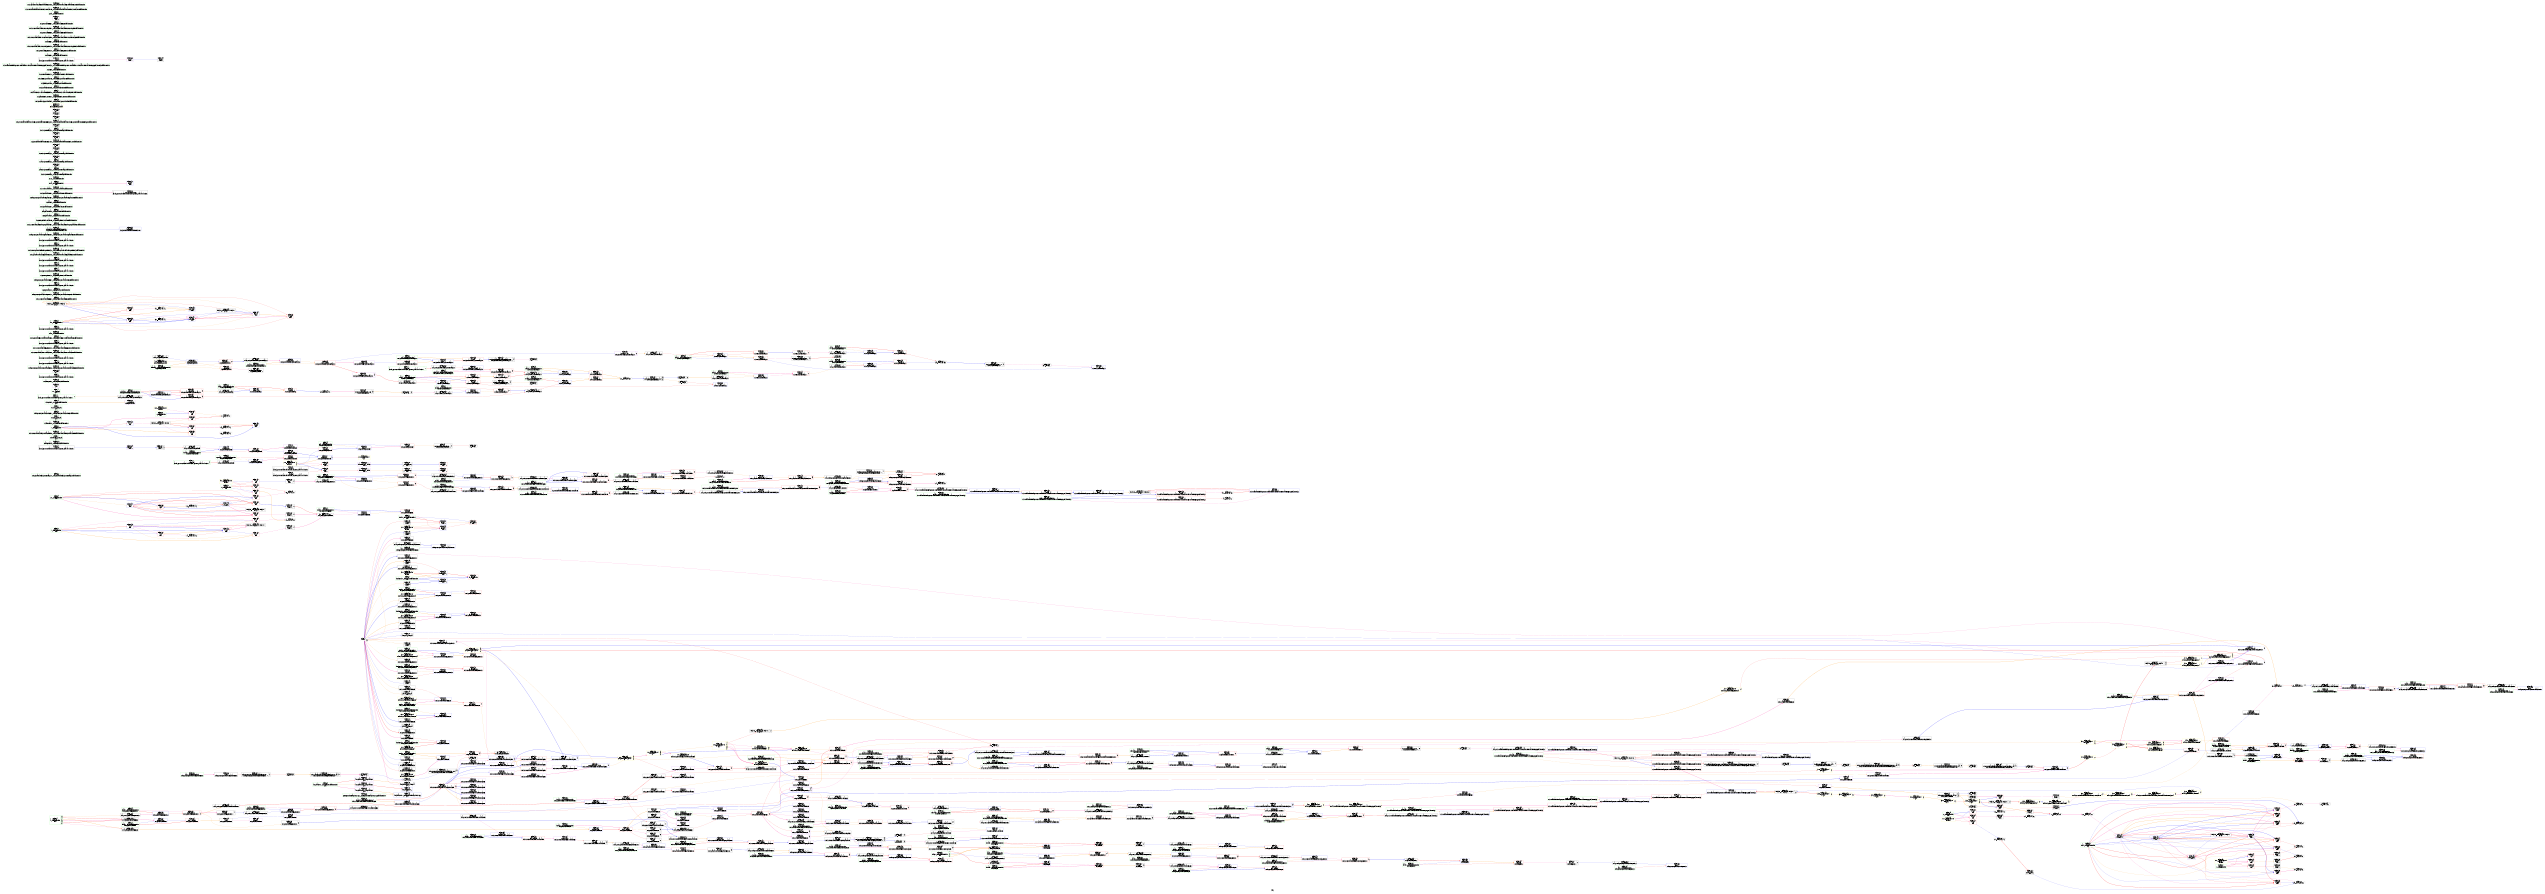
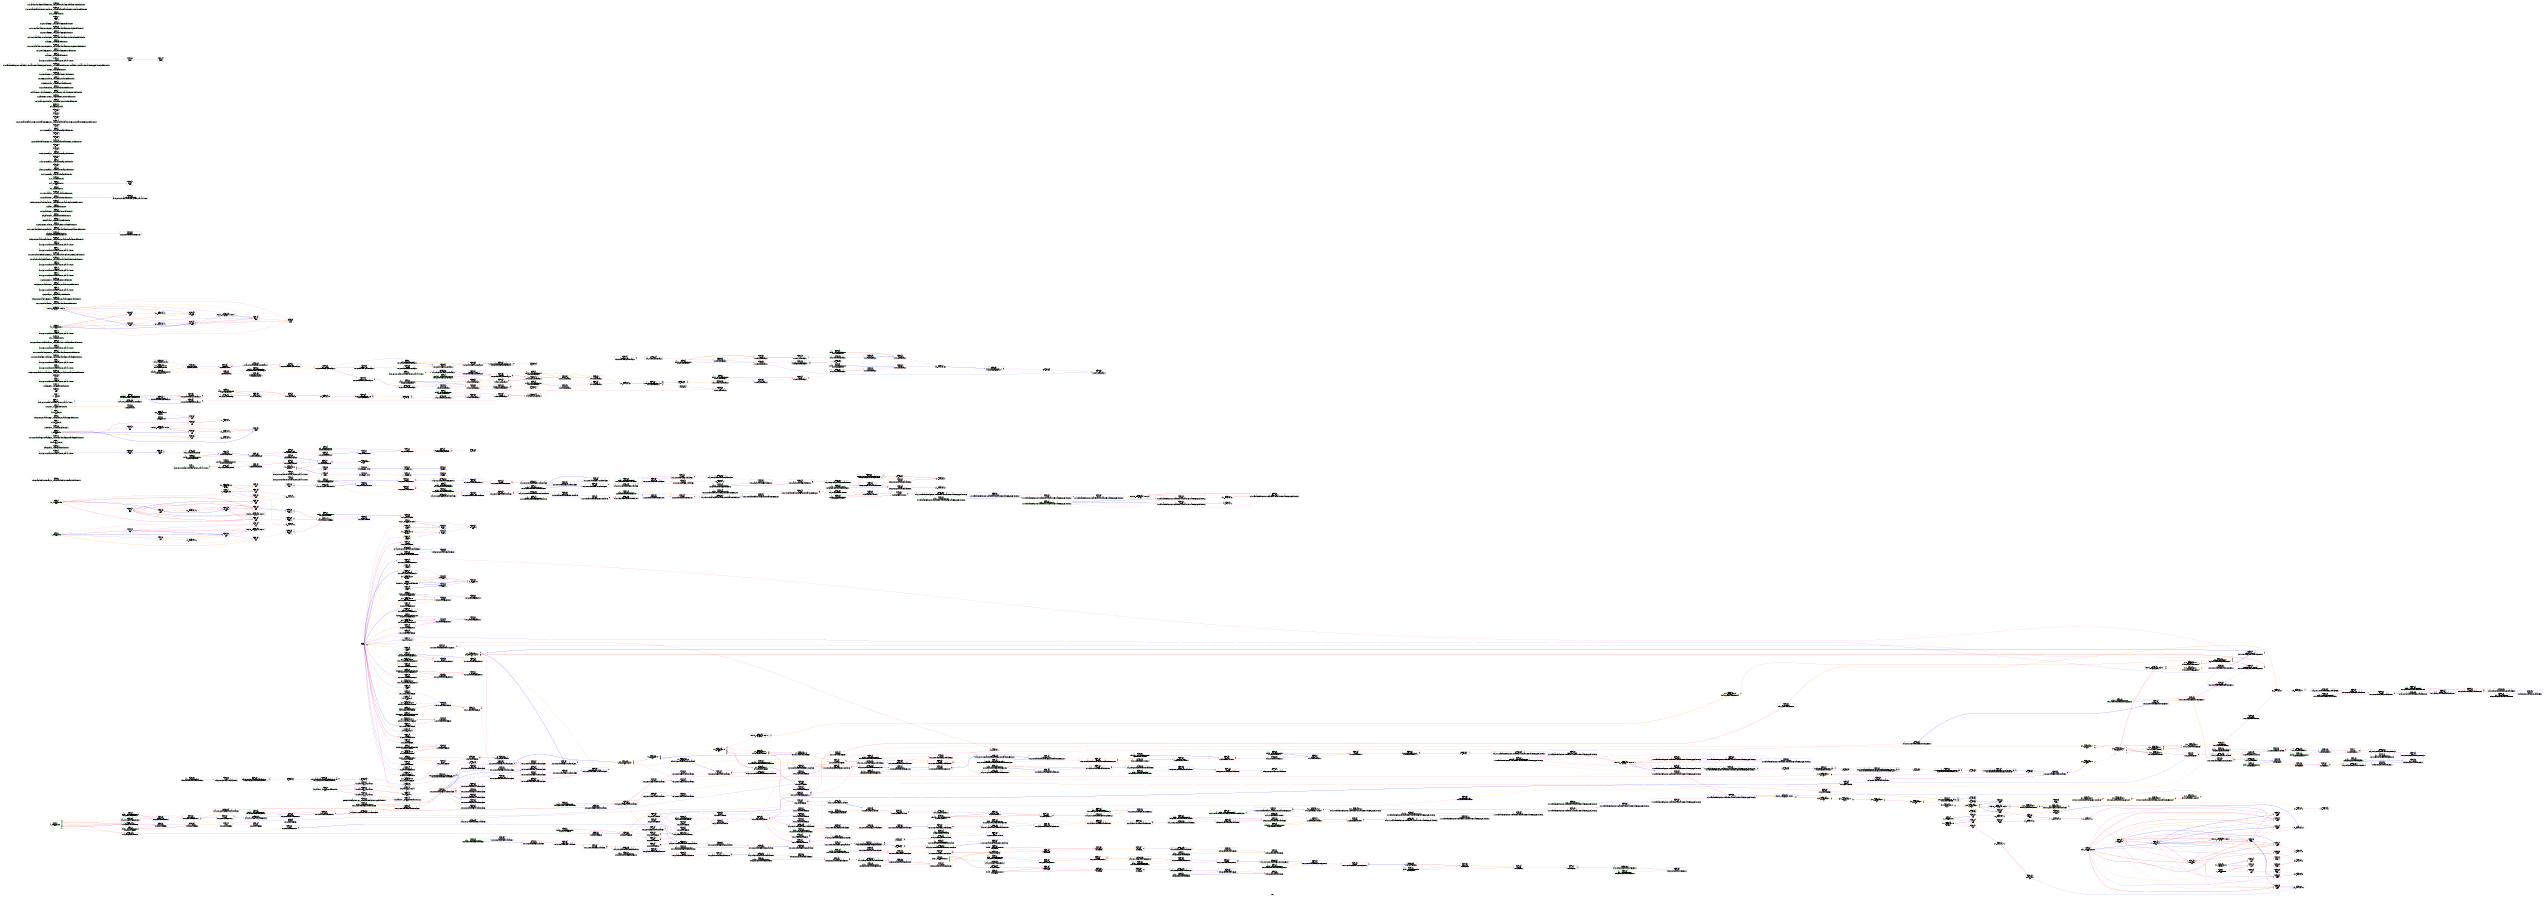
none -> (56, 188)
